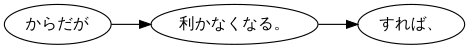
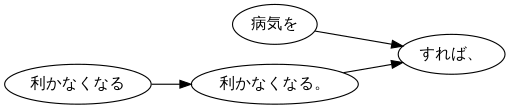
(58, 24) -> (78, 84)
none -> (275, 24)
